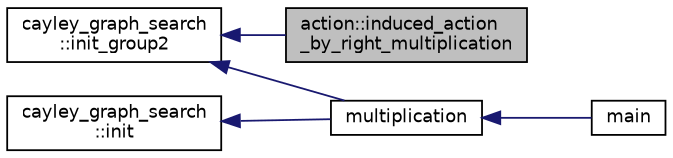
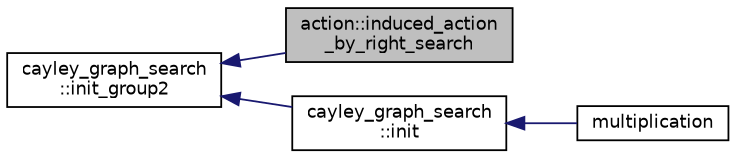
(406, 35) -> (399, 35)
(286, 84) -> (266, 103)
(629, 118) -> none
